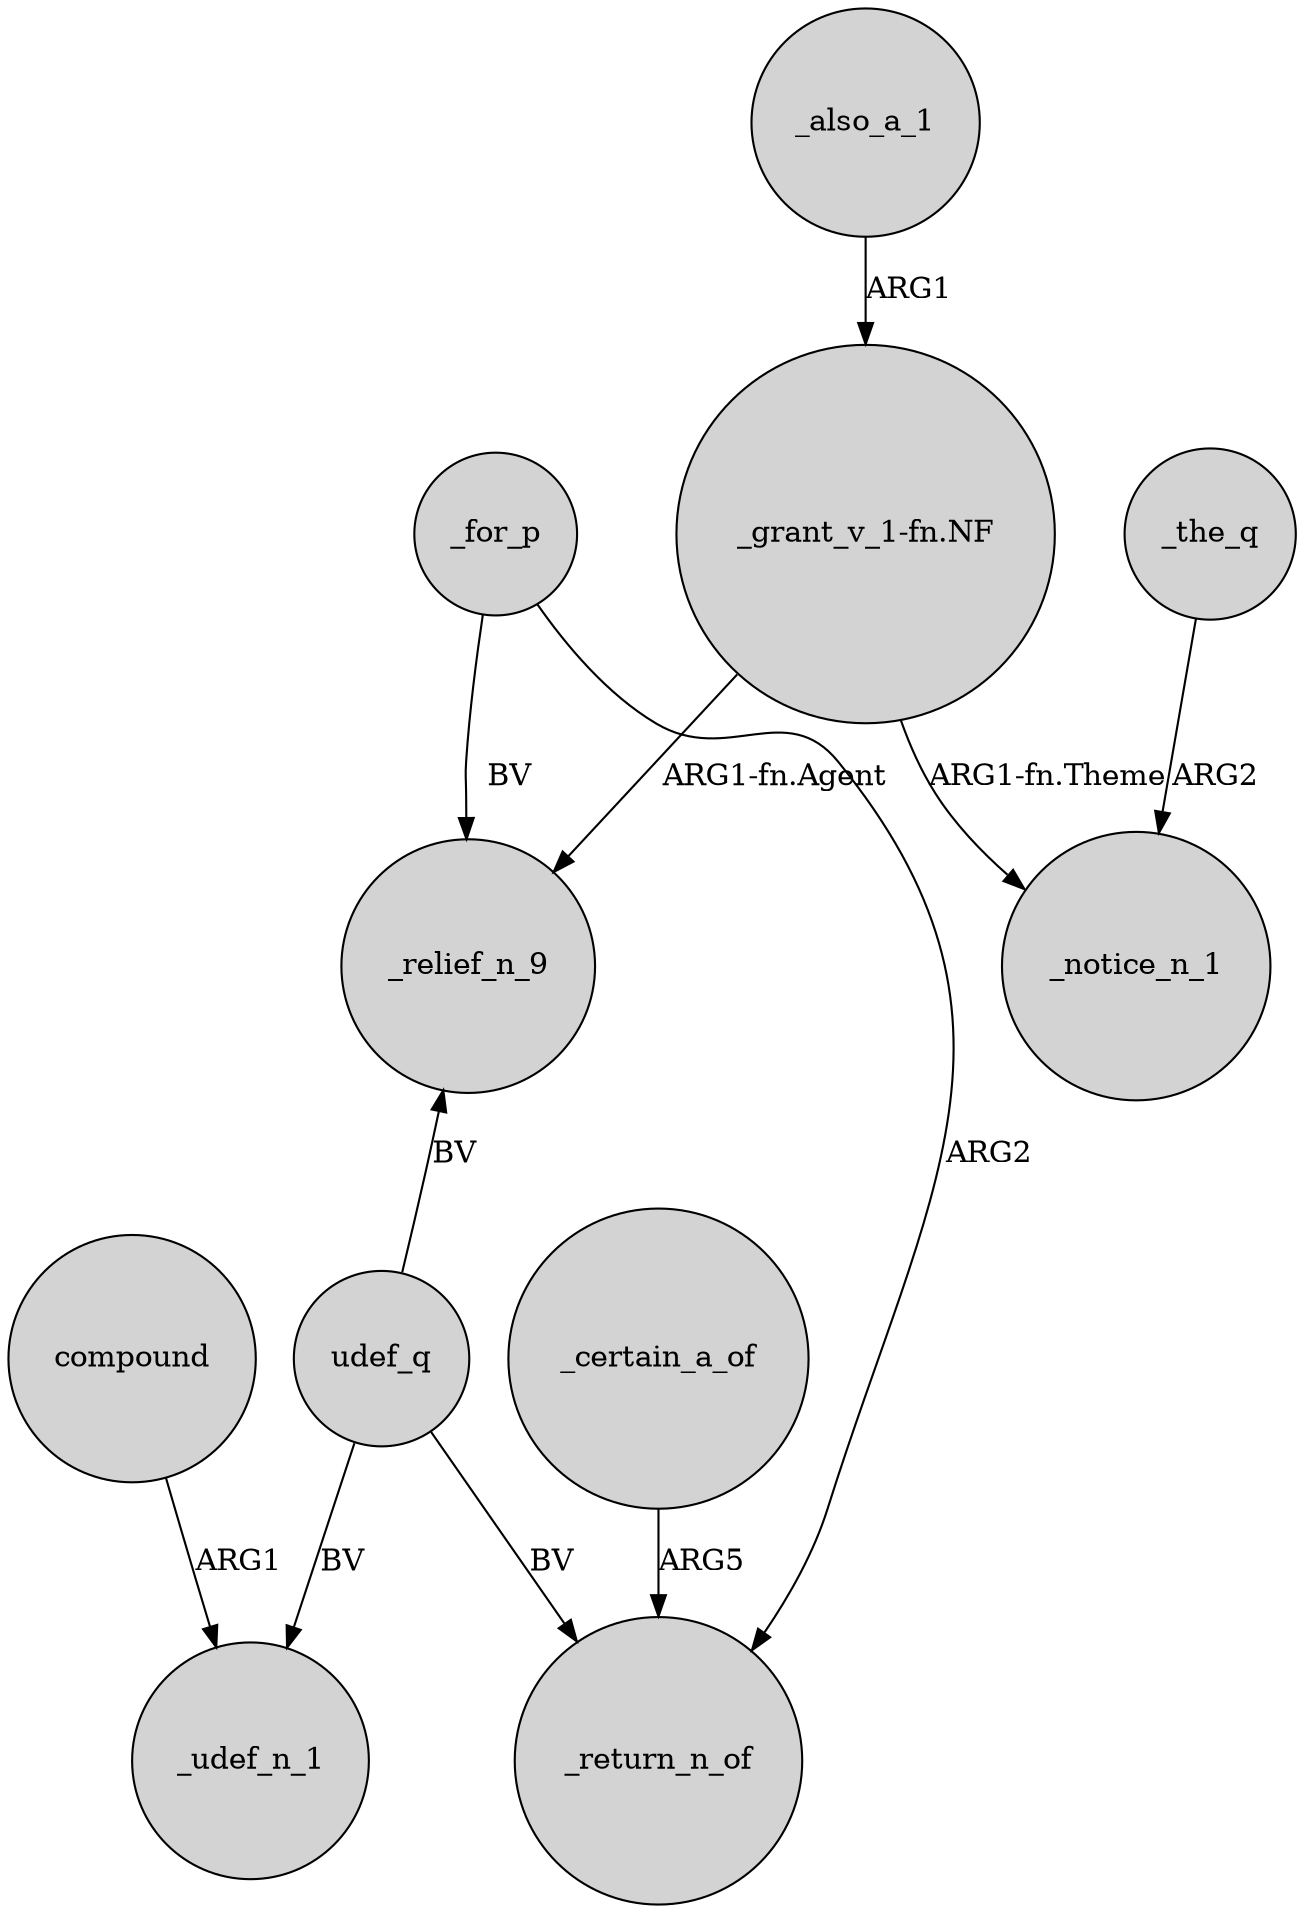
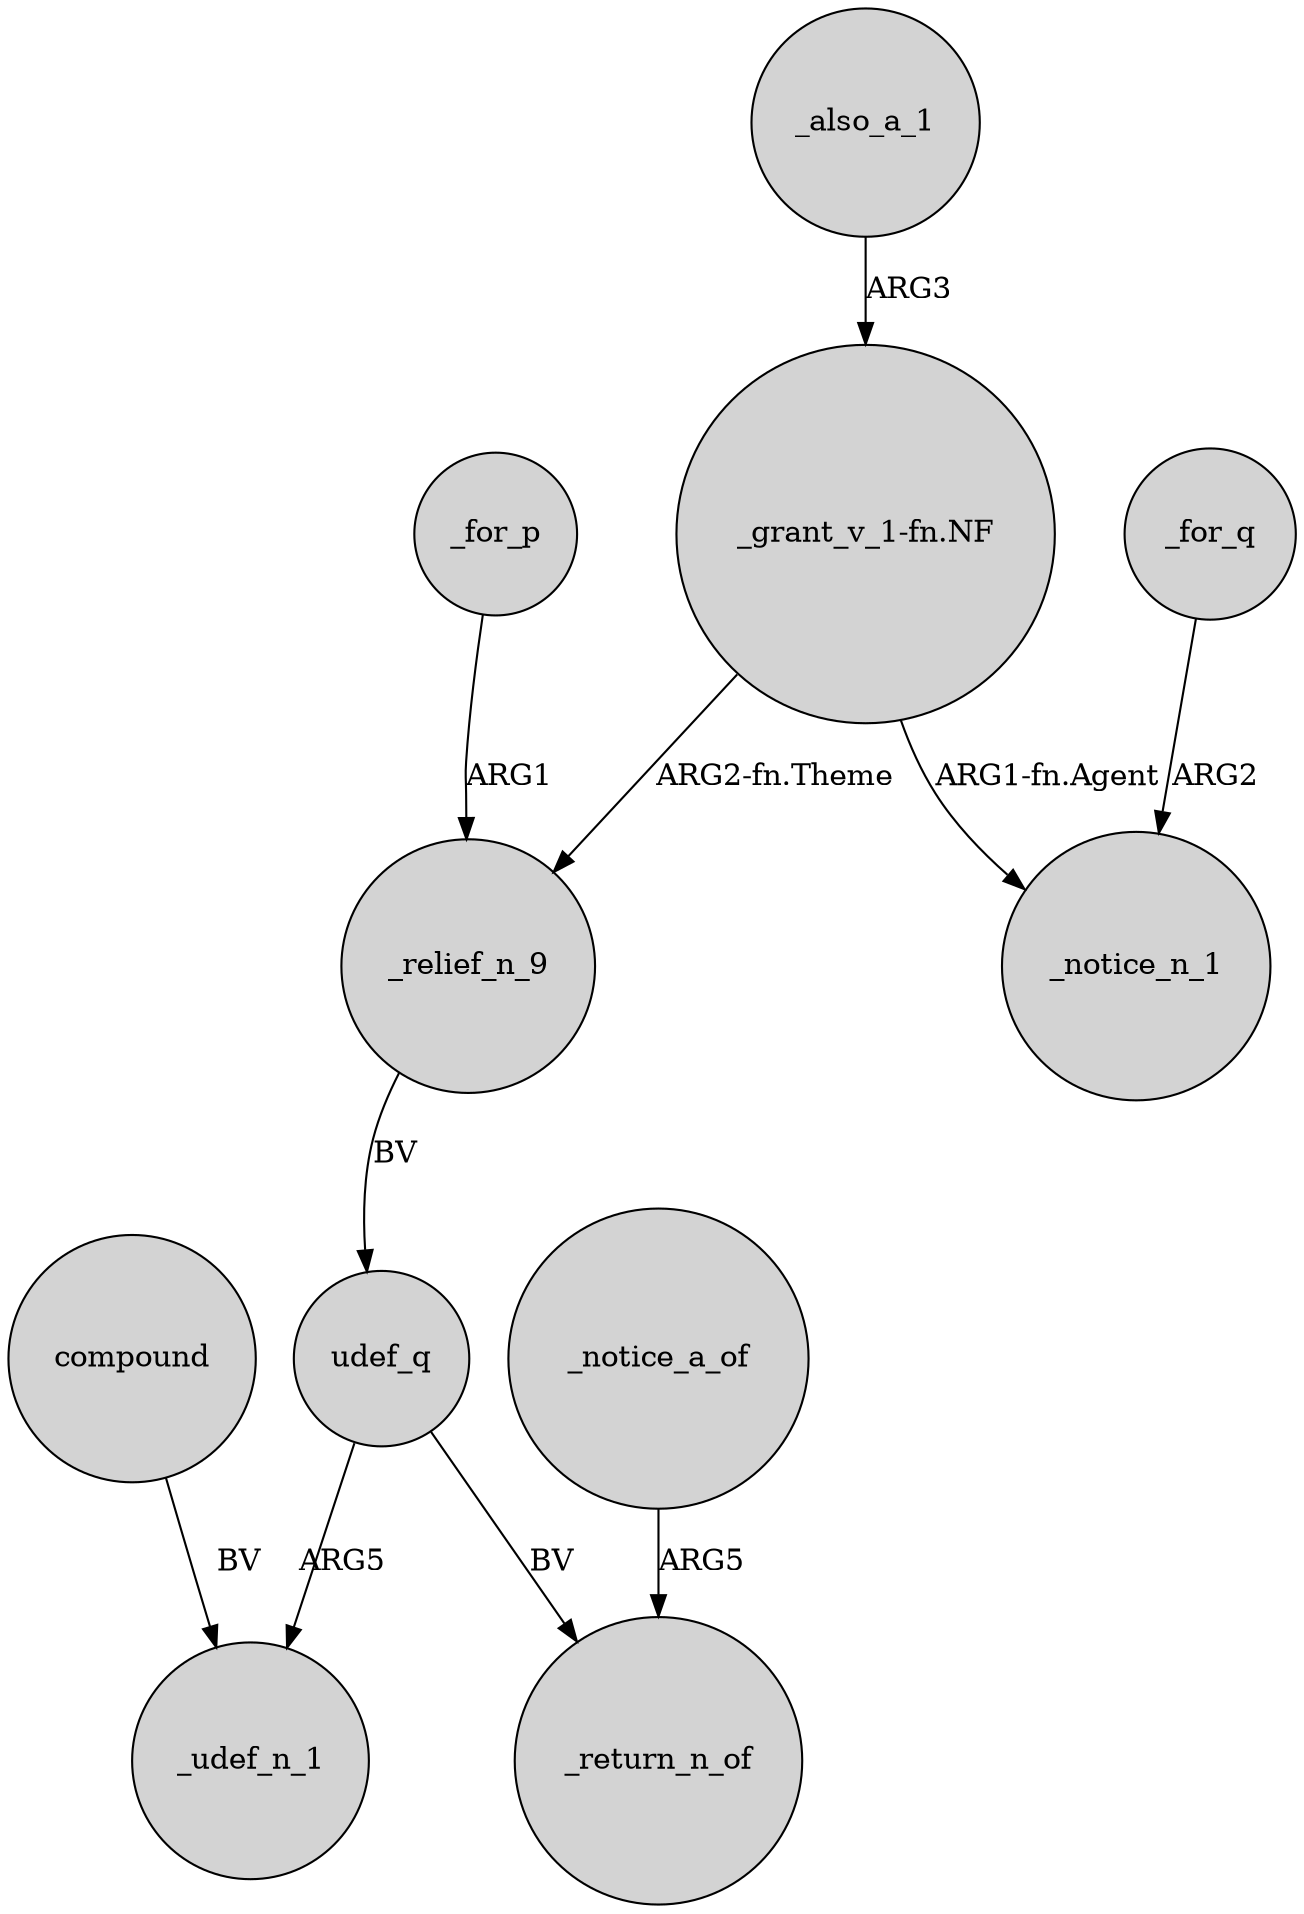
(909, 291) -> (909, 291)
(1210, 534) -> (1210, 534)
(509, 778) -> (509, 778)
(775, 778) -> (775, 778)
(1047, 778) -> (1047, 778)
(952, 1018) -> none
(421, 1192) -> (369, 1159)
(658, 1359) -> (658, 1359)
(239, 1563) -> (239, 1563)
(342, 1563) -> (342, 1563)
